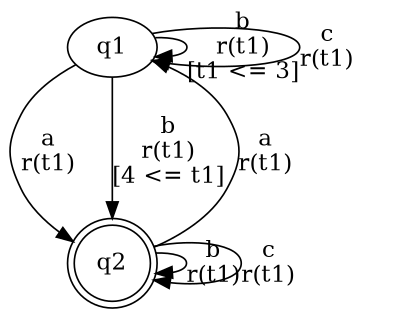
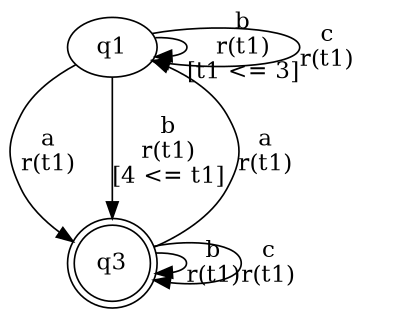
(112, 263) -> (112, 263)
